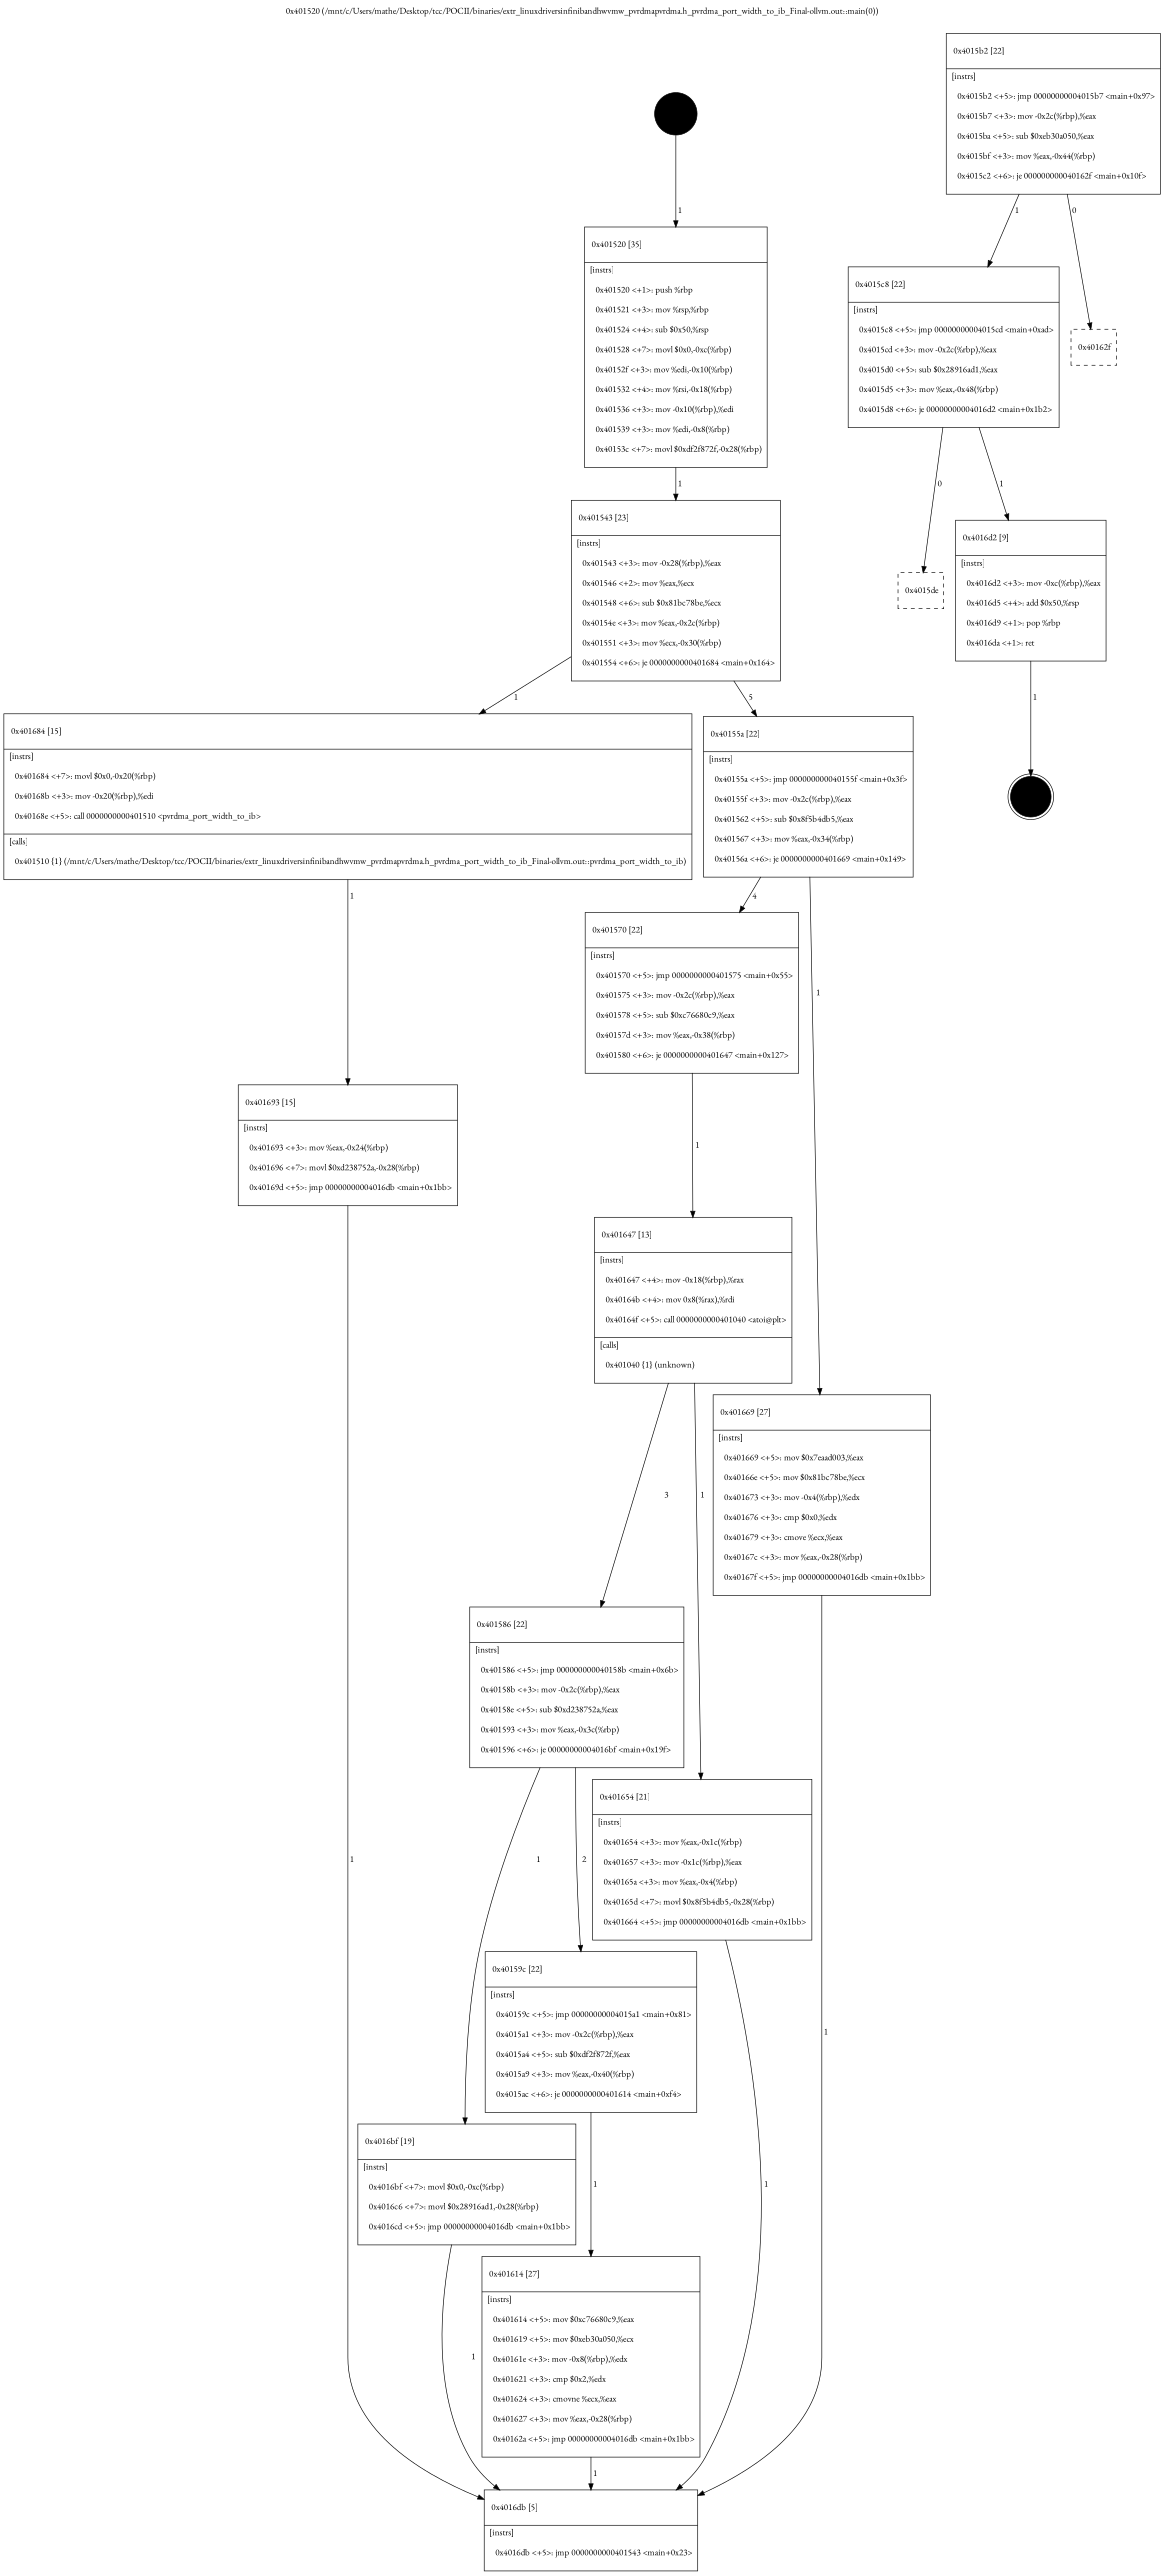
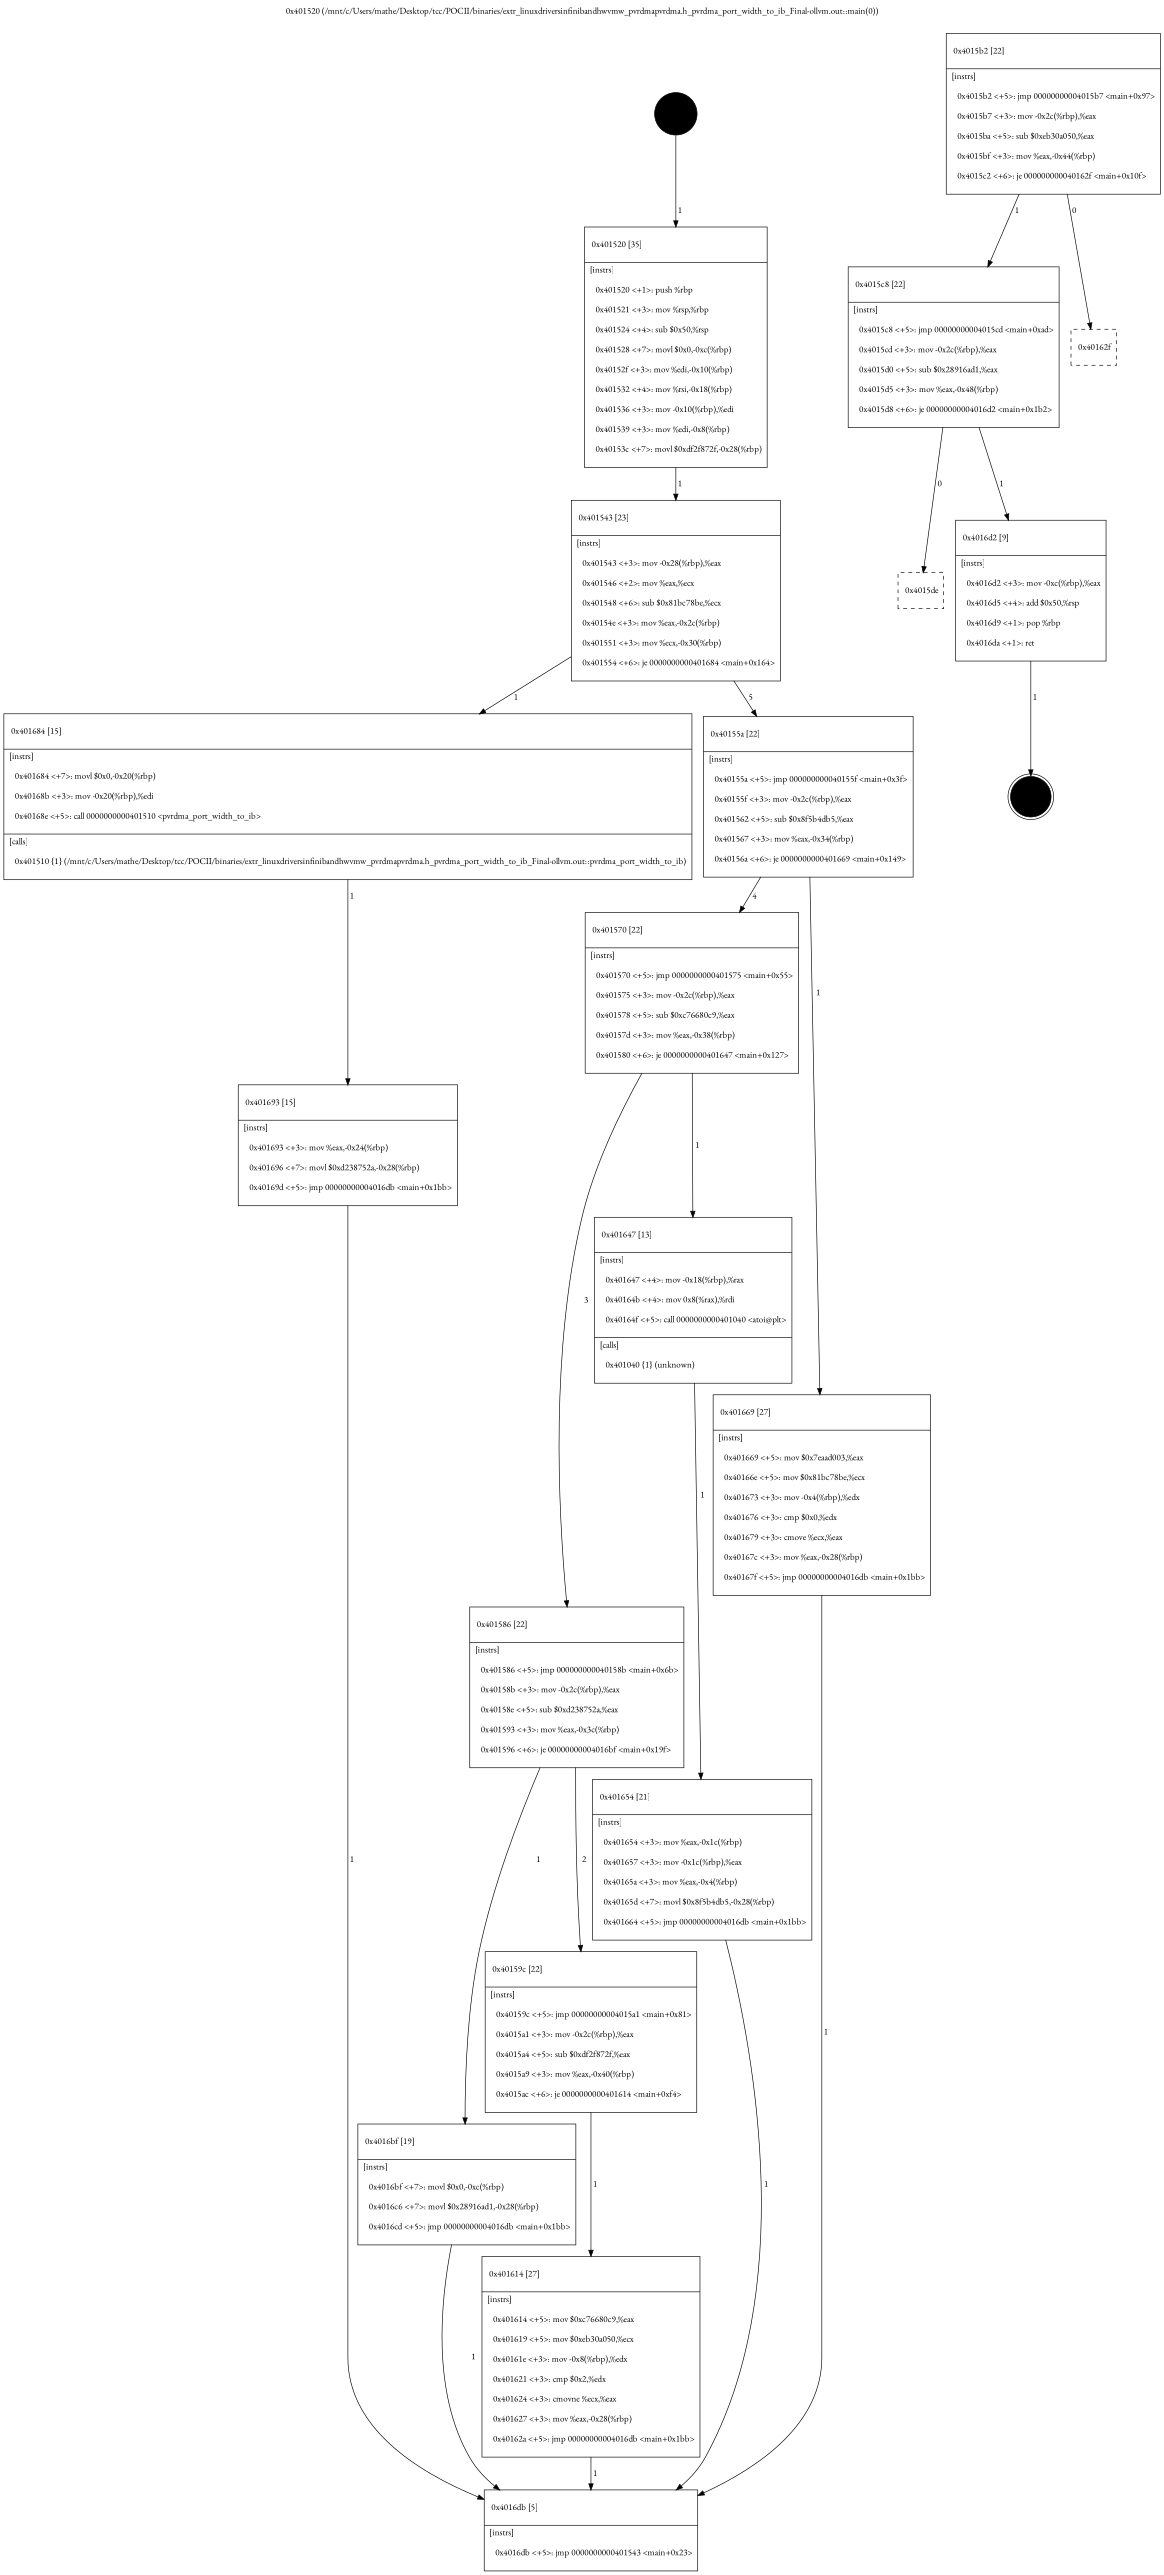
(636, 1492) -> (564, 1330)
